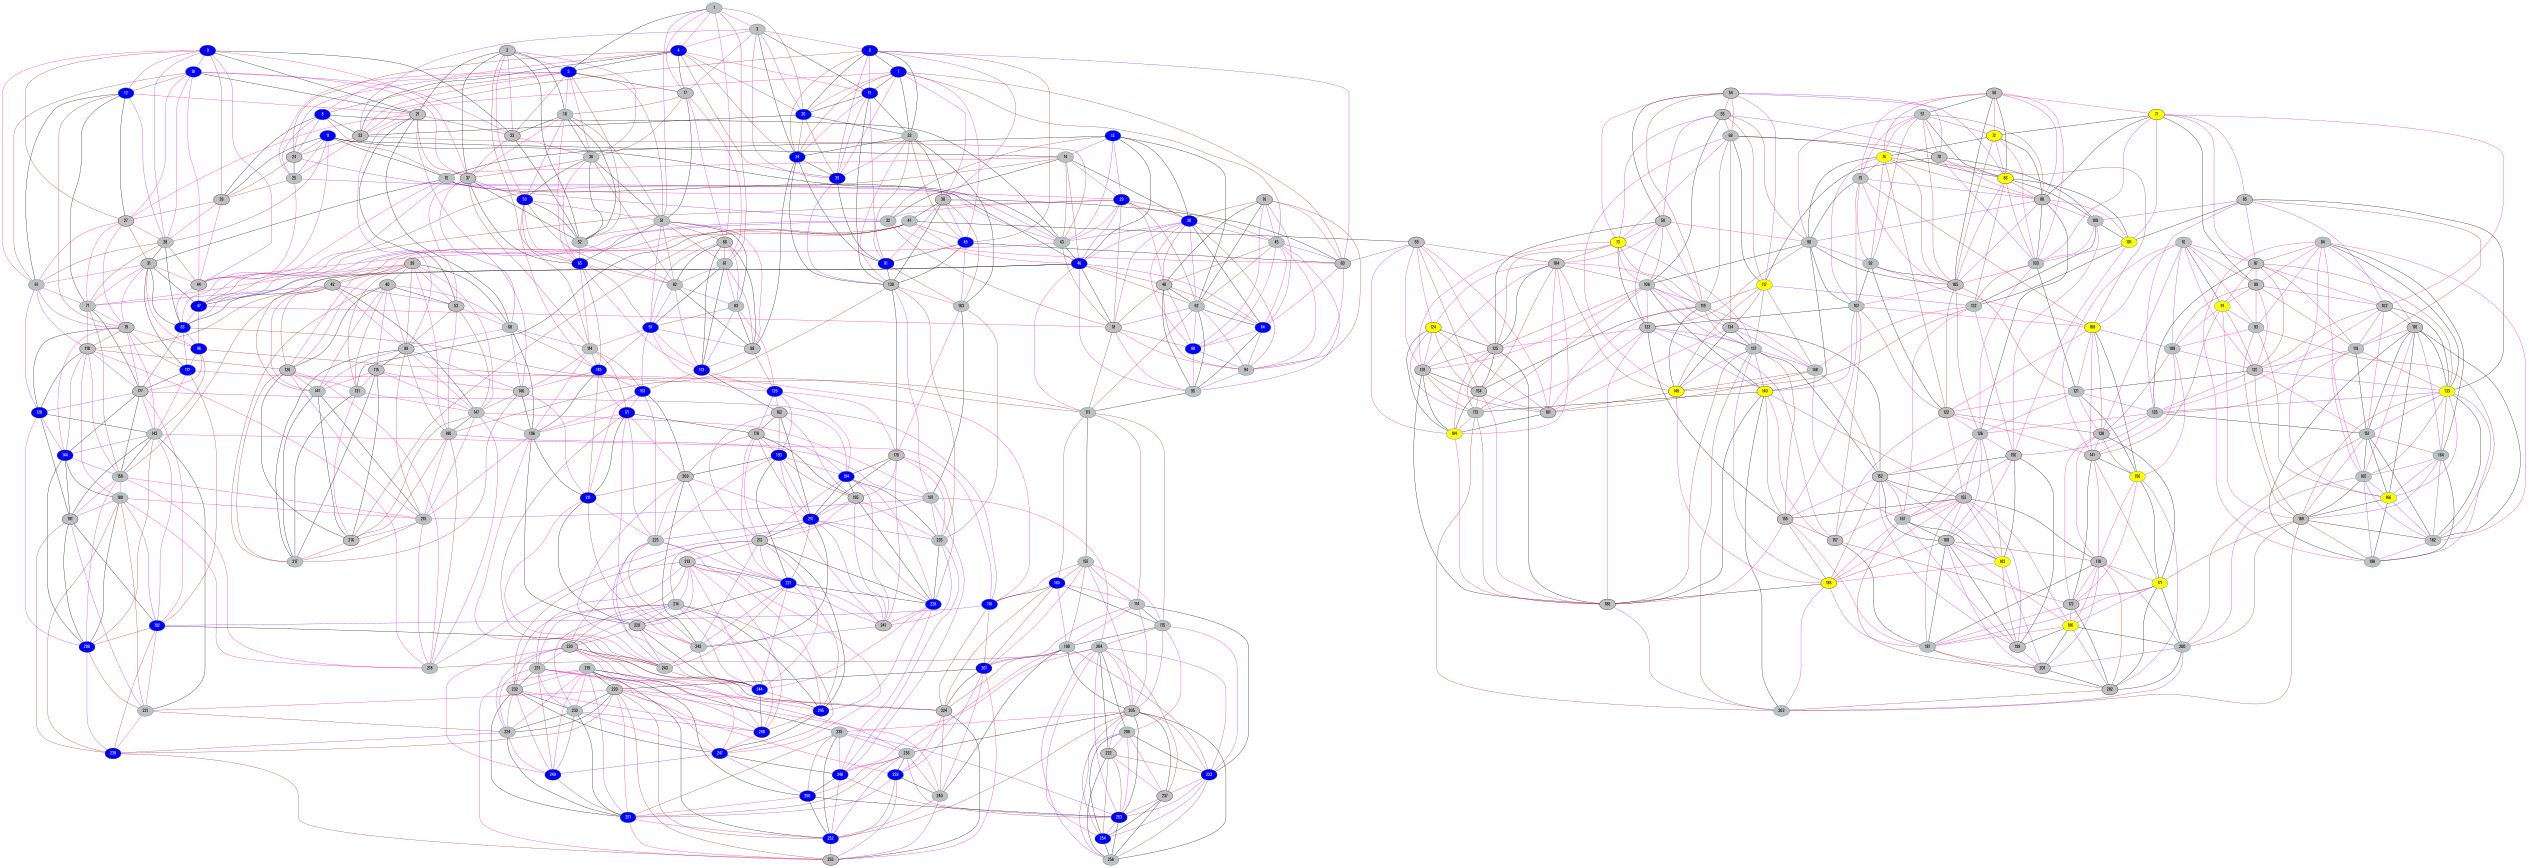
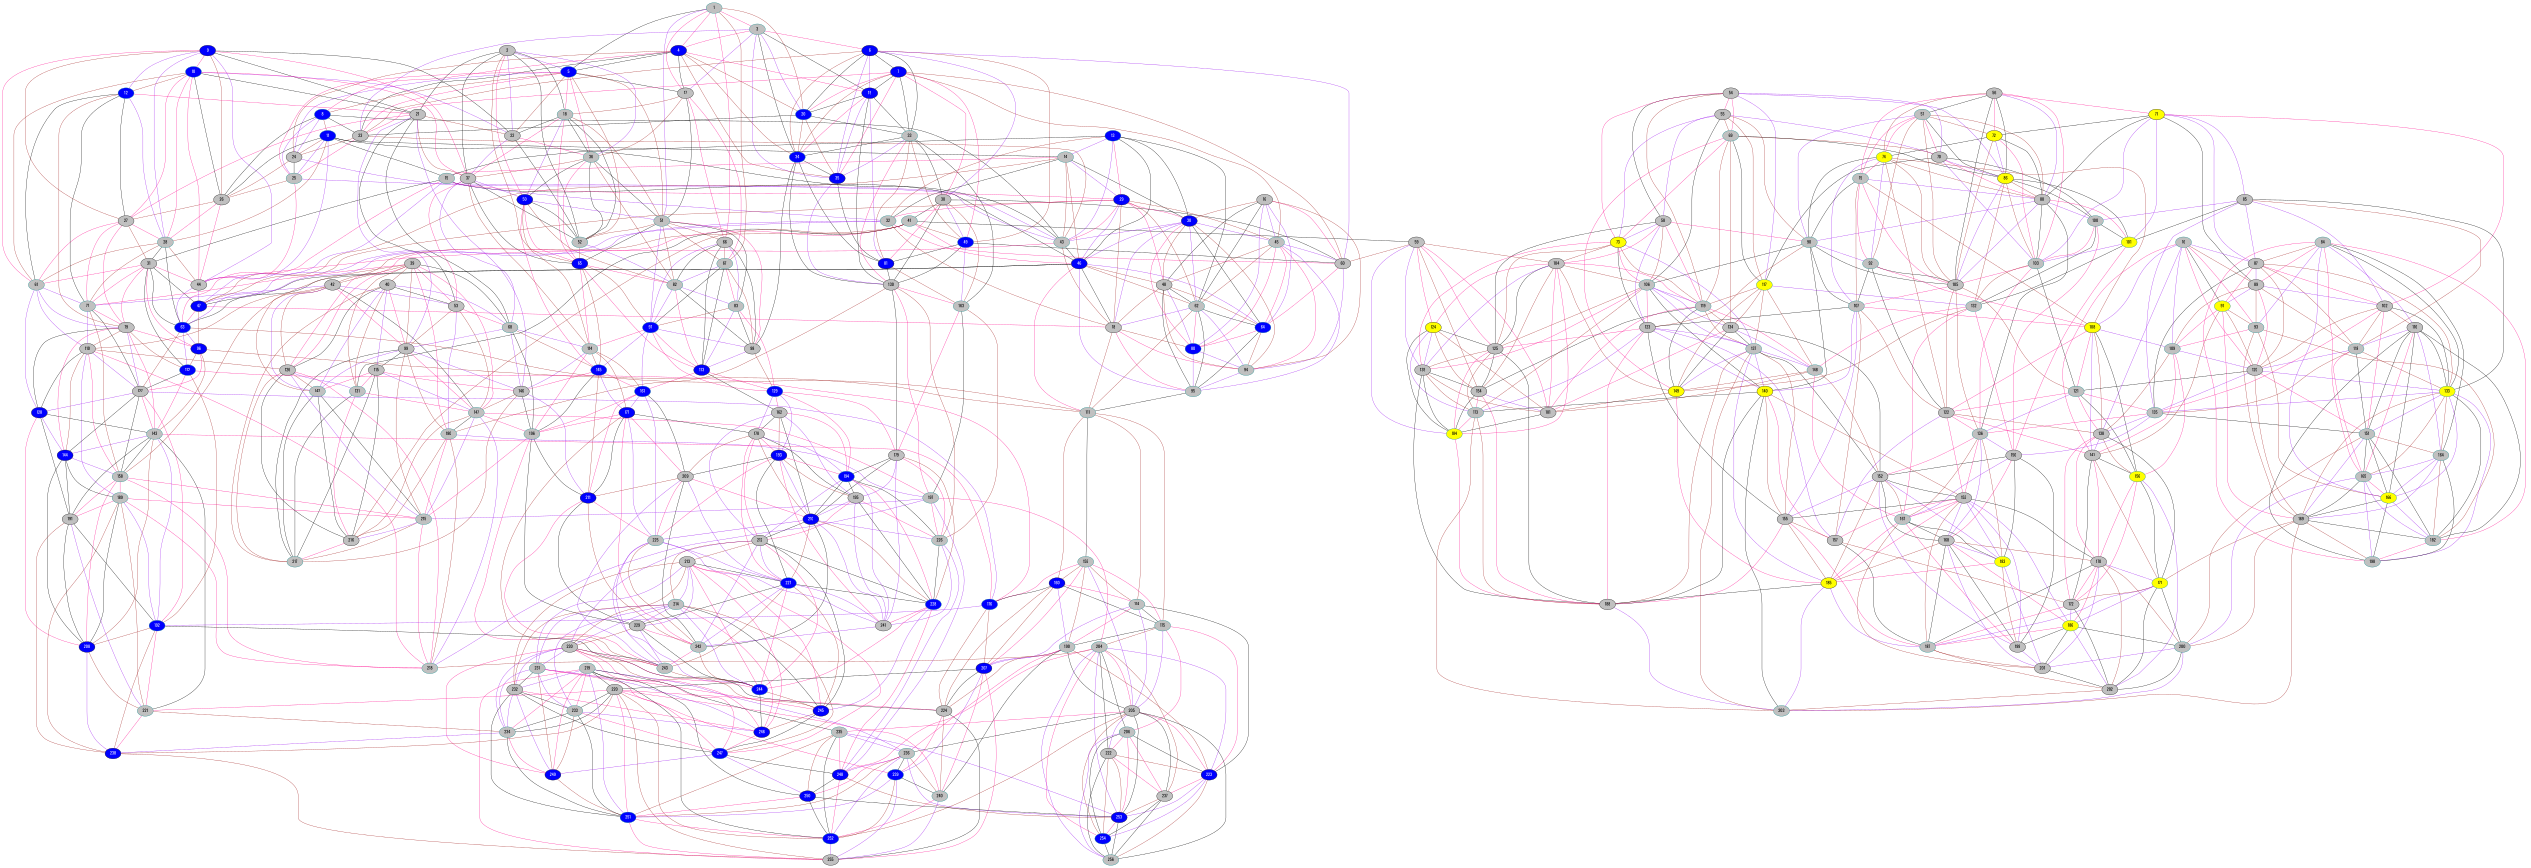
none -> (207, 136)
(381, 149) -> (325, 125)
